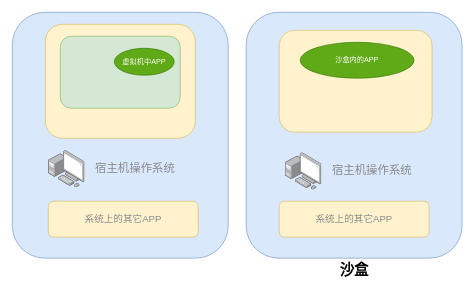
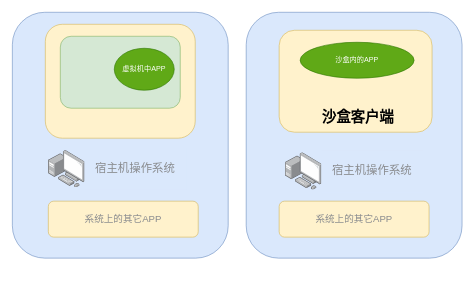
(144, 62) -> (144, 69)
none -> (358, 117)
(354, 270) -> none
